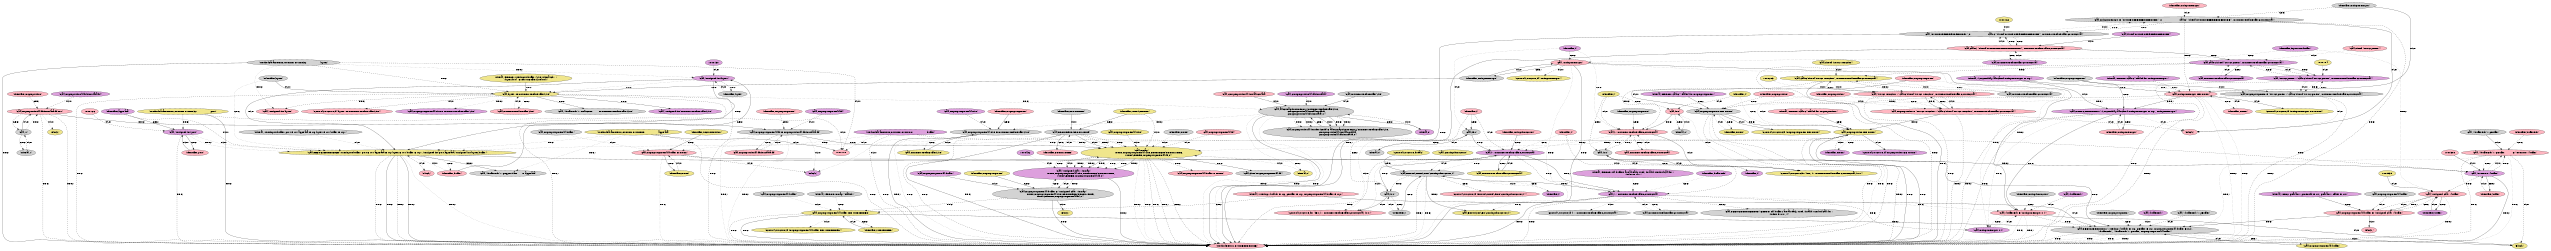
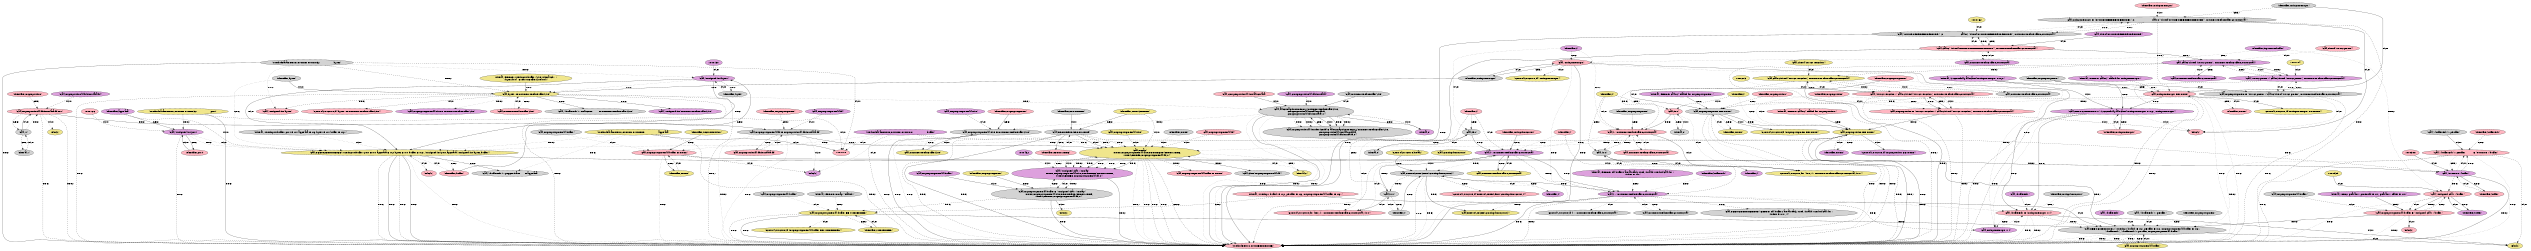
none -> (1848, 243)
